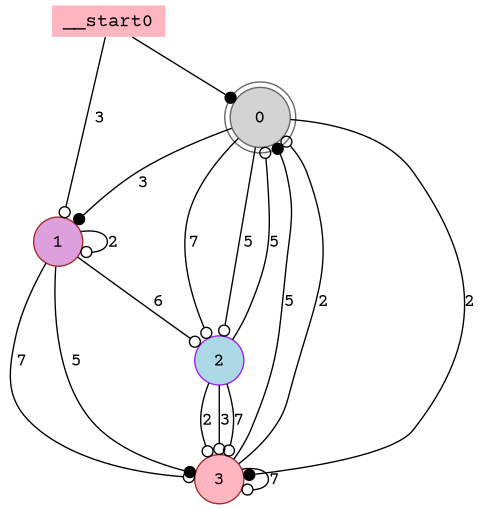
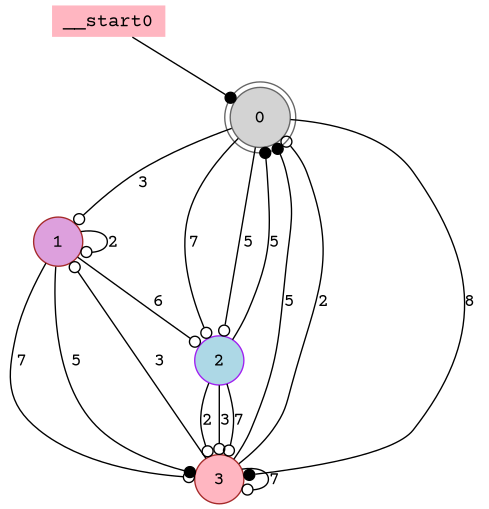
(86, 122) -> (142, 365)
(152, 163) -> (152, 163)
(267, 253) -> (267, 253)
(470, 301) -> (470, 301)
